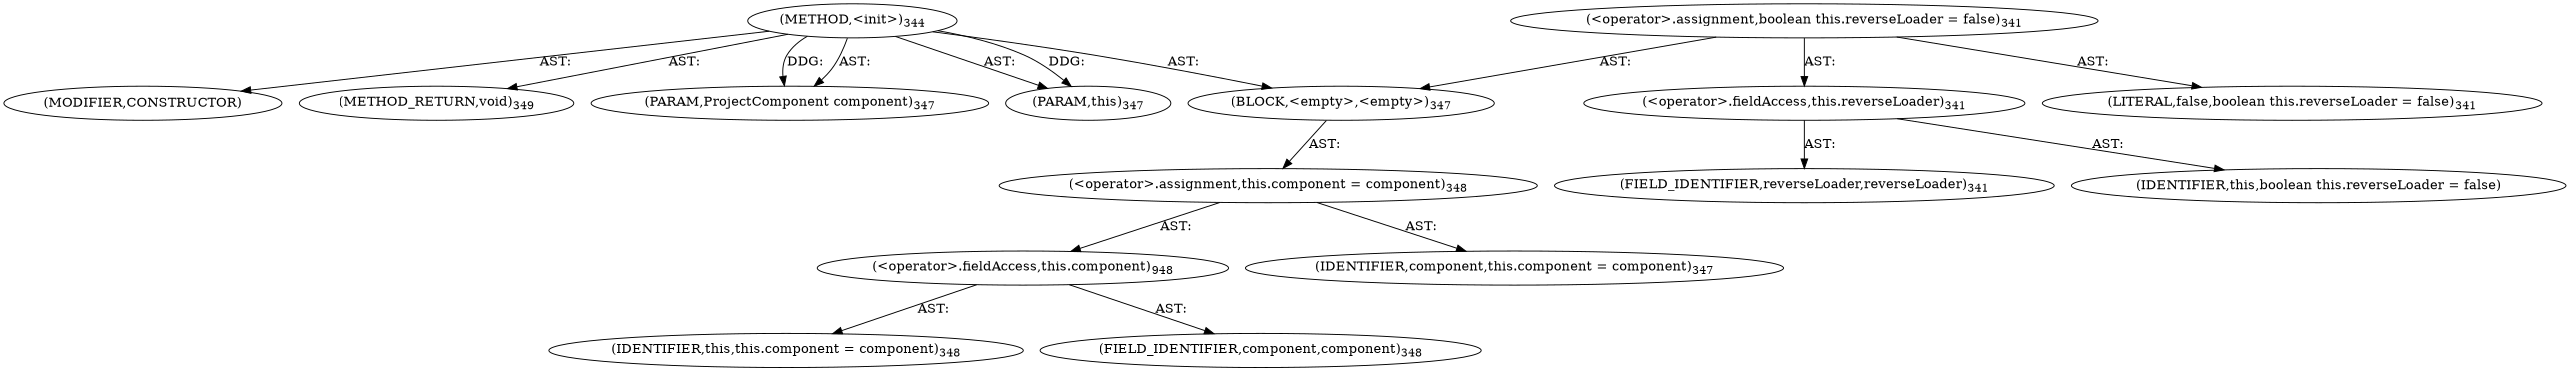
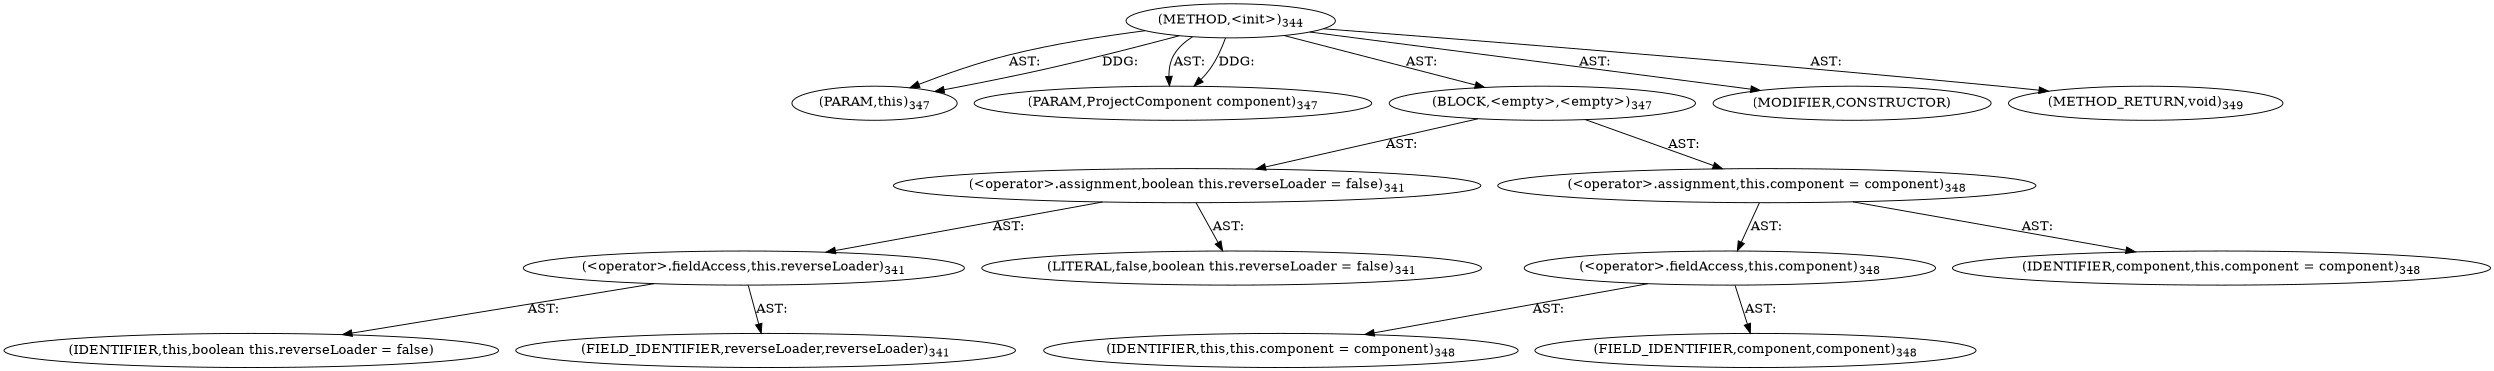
(1573, 62) -> (1372, 143)
(1163, 267) -> (1870, 267)
(1703, 267) -> (2410, 267)
